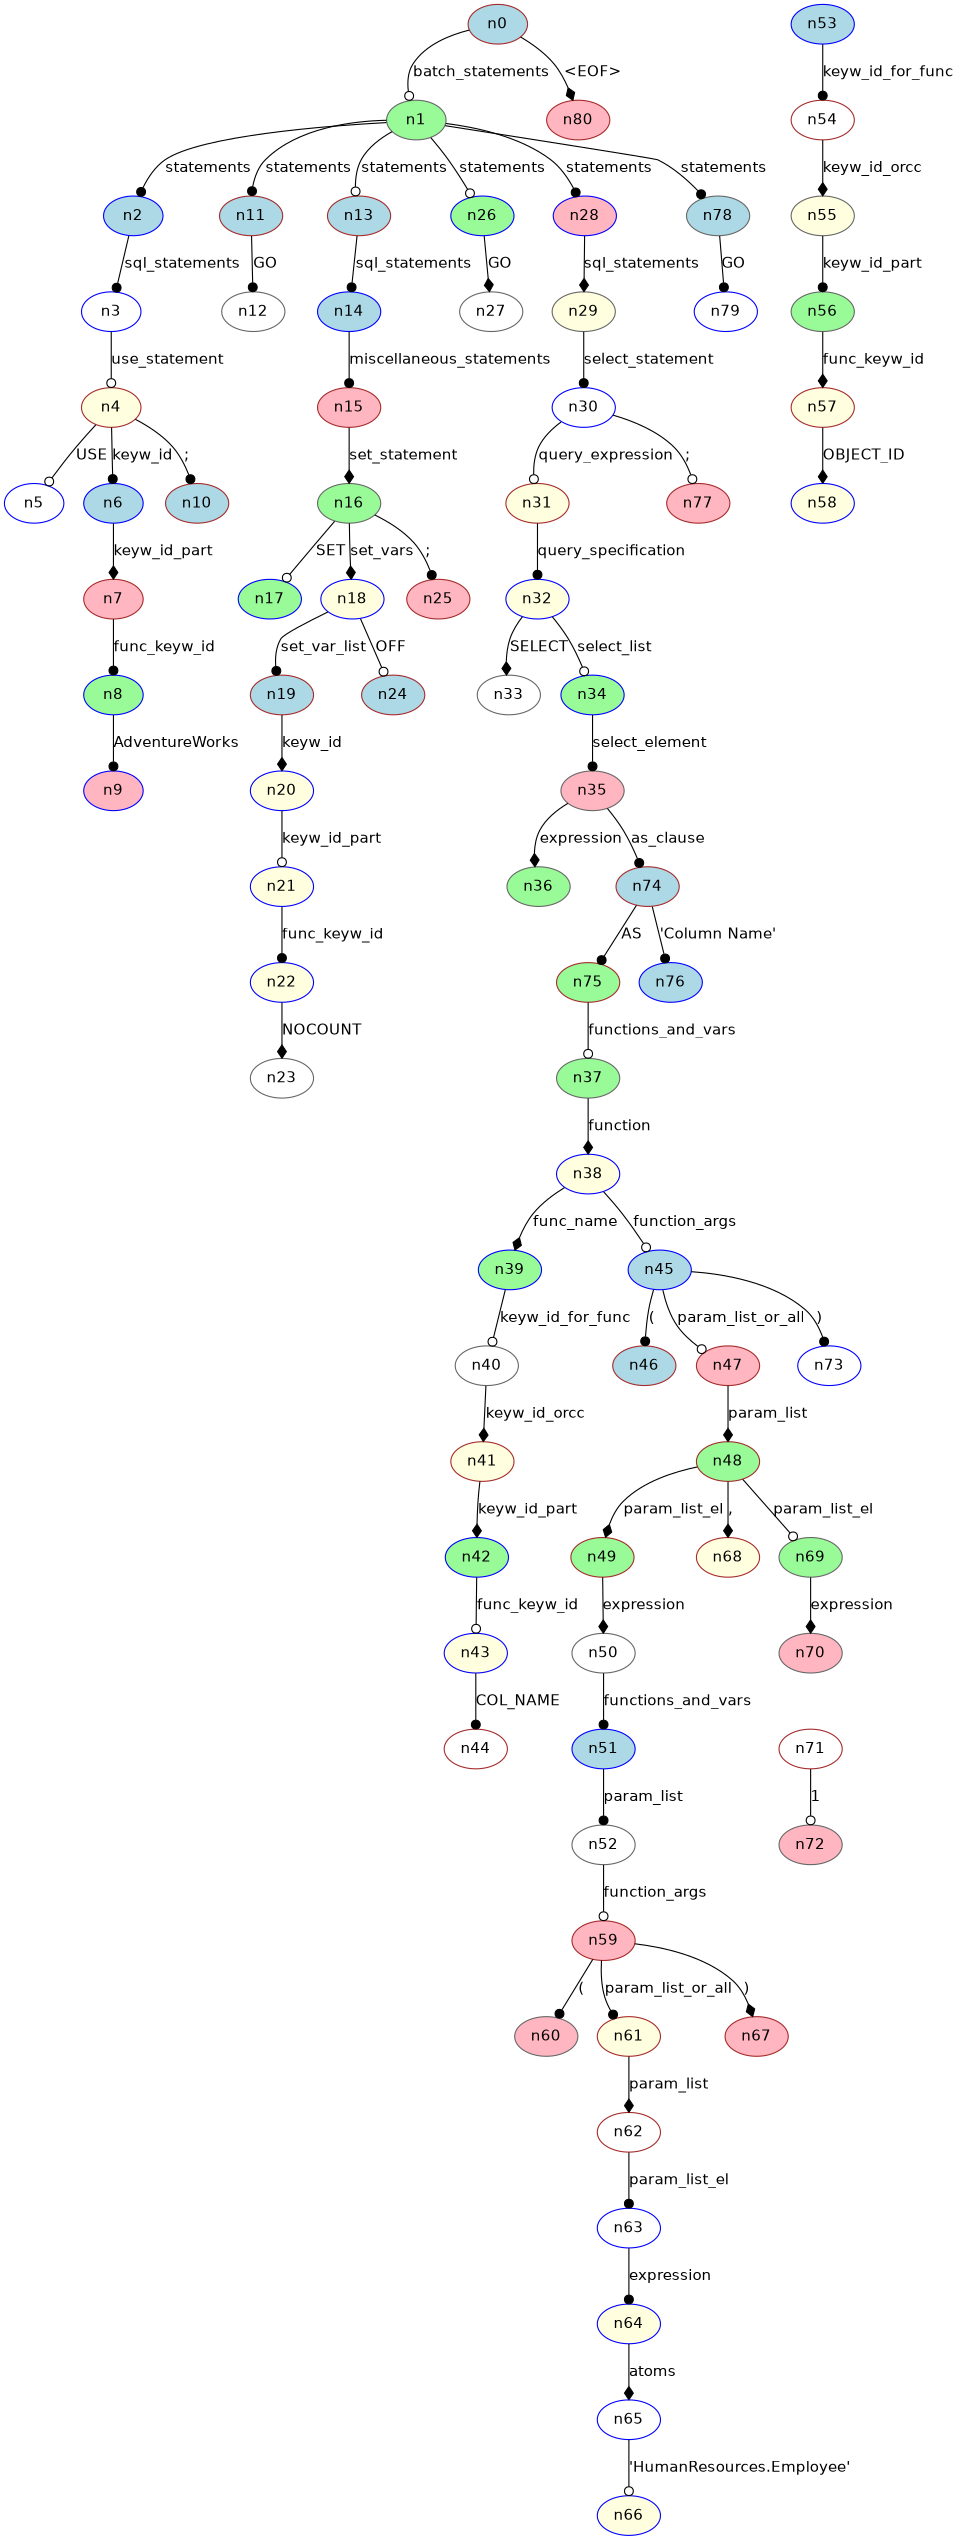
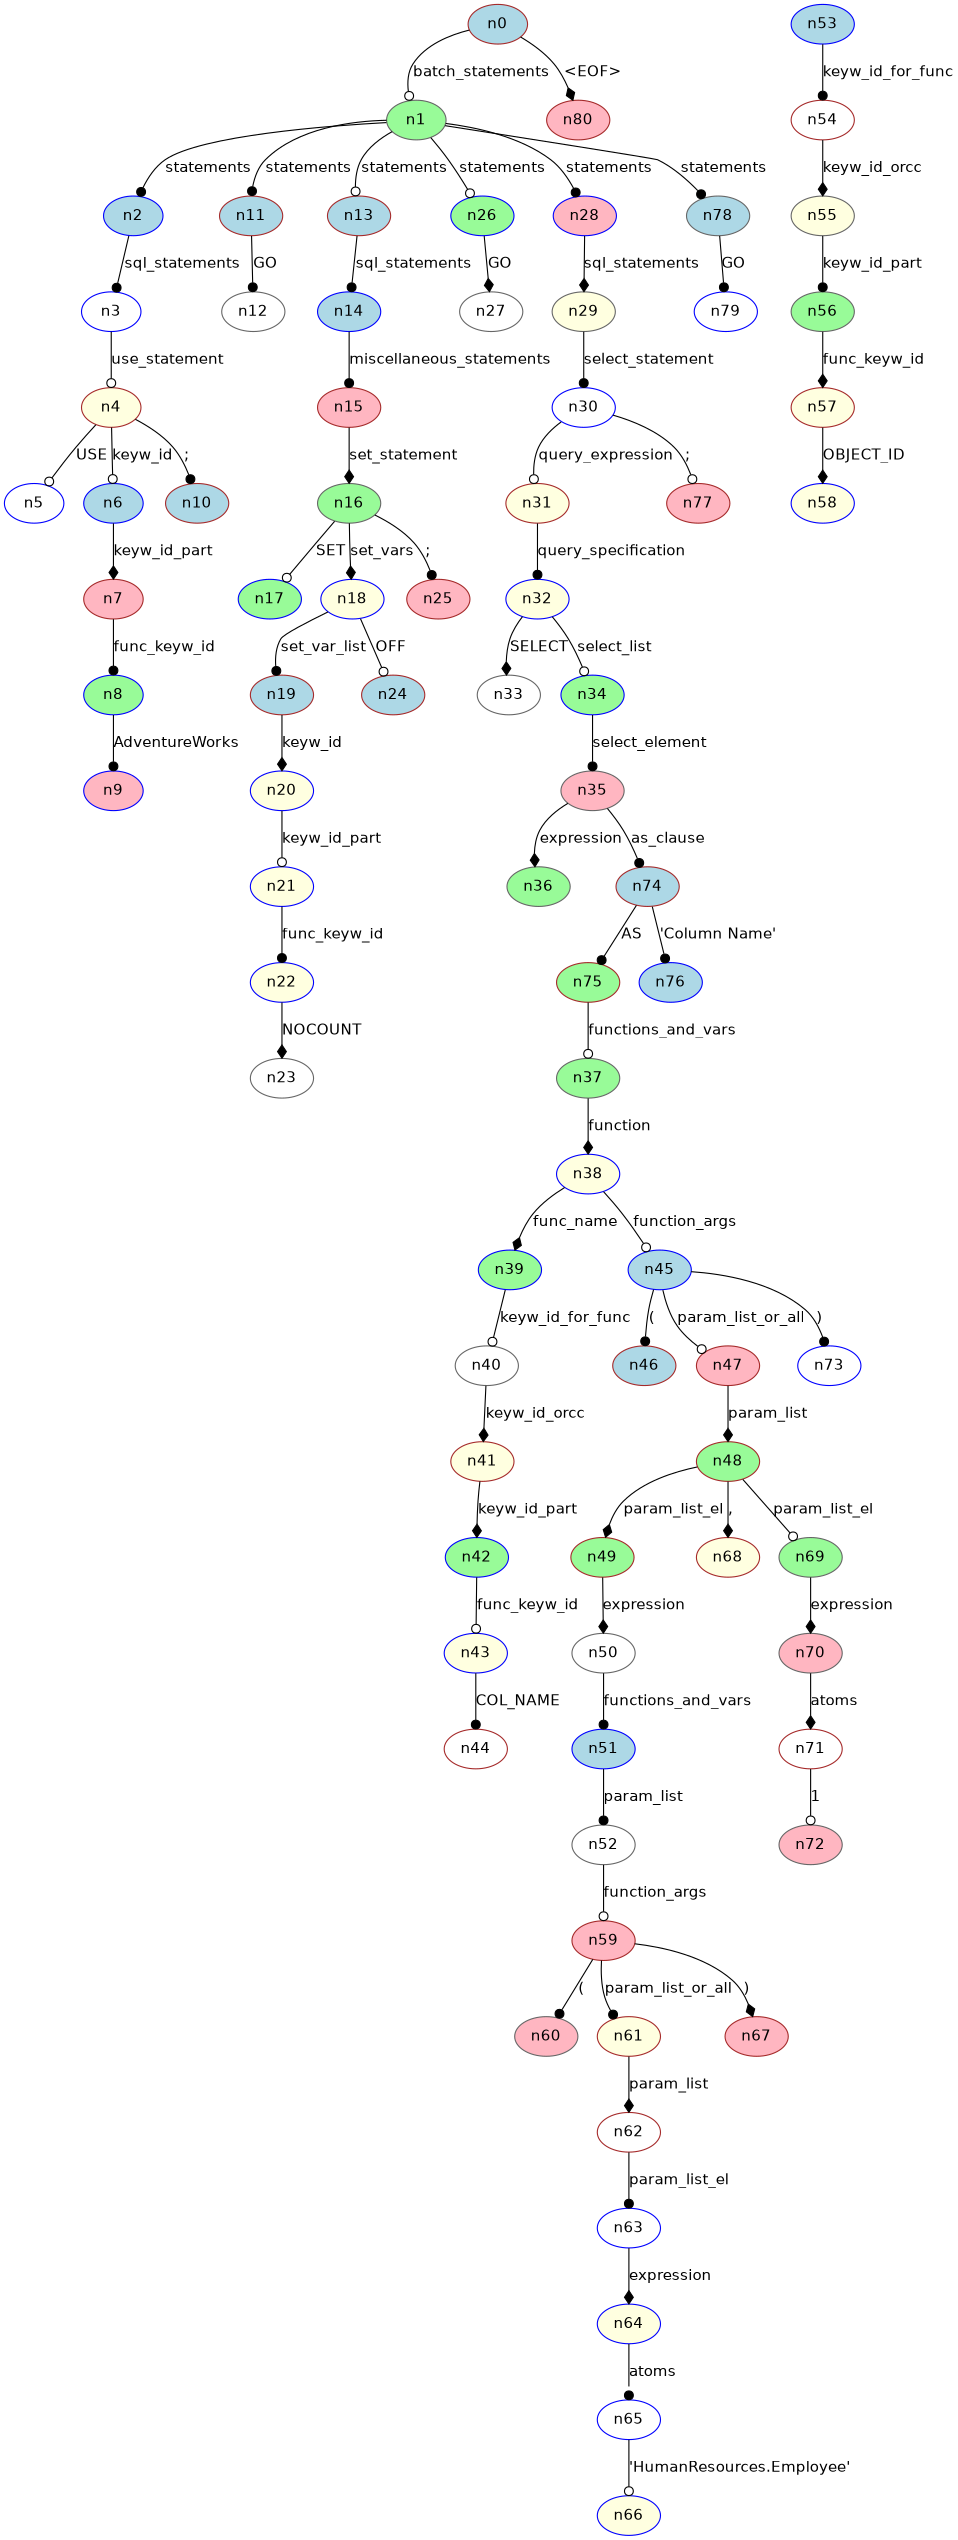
(112, 451) -> (112, 451)
none -> (811, 1694)
(629, 2272) -> (629, 2272)
(629, 2365) -> (629, 2365)
